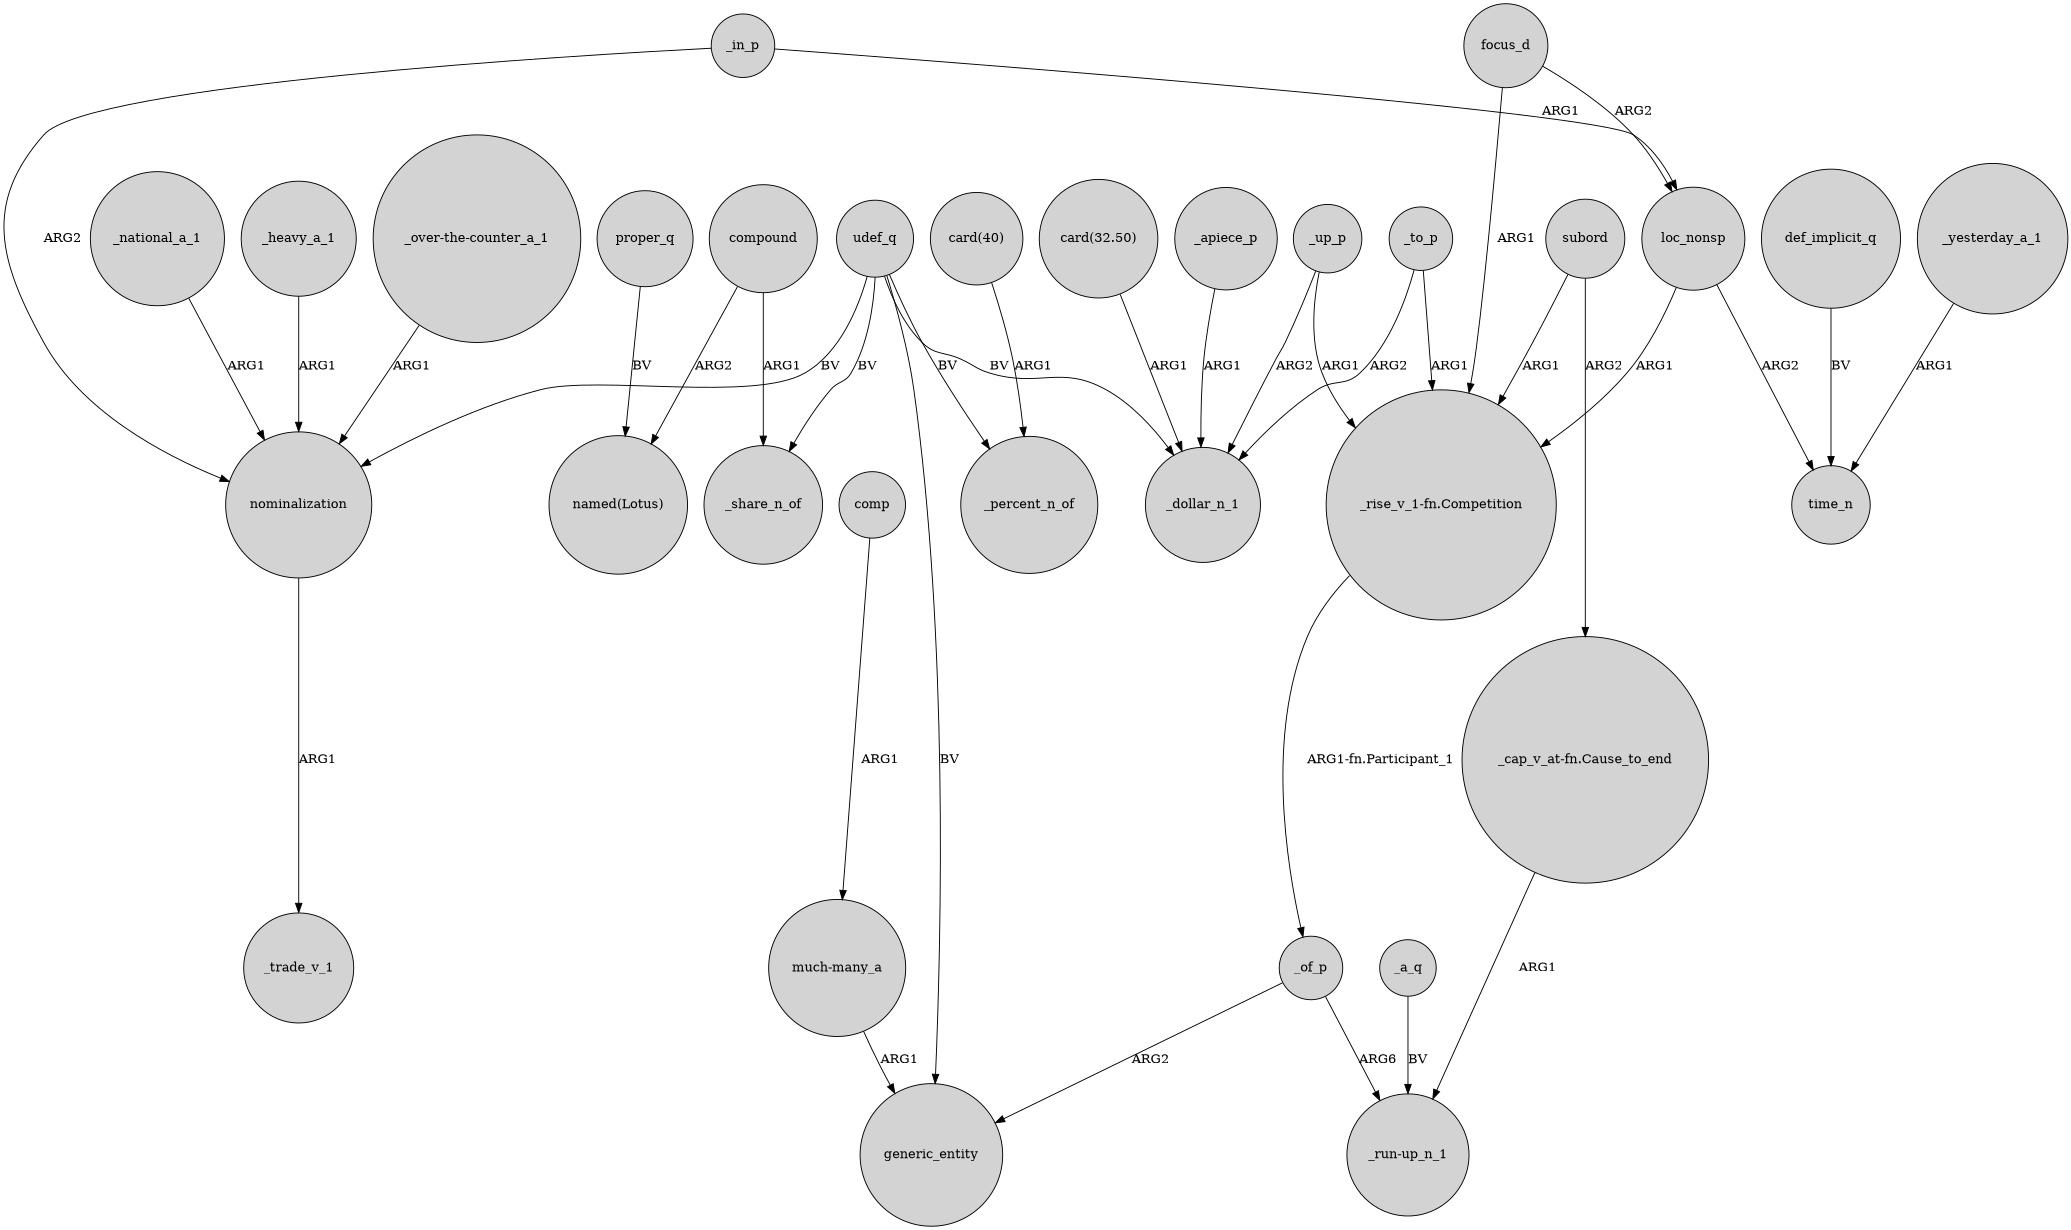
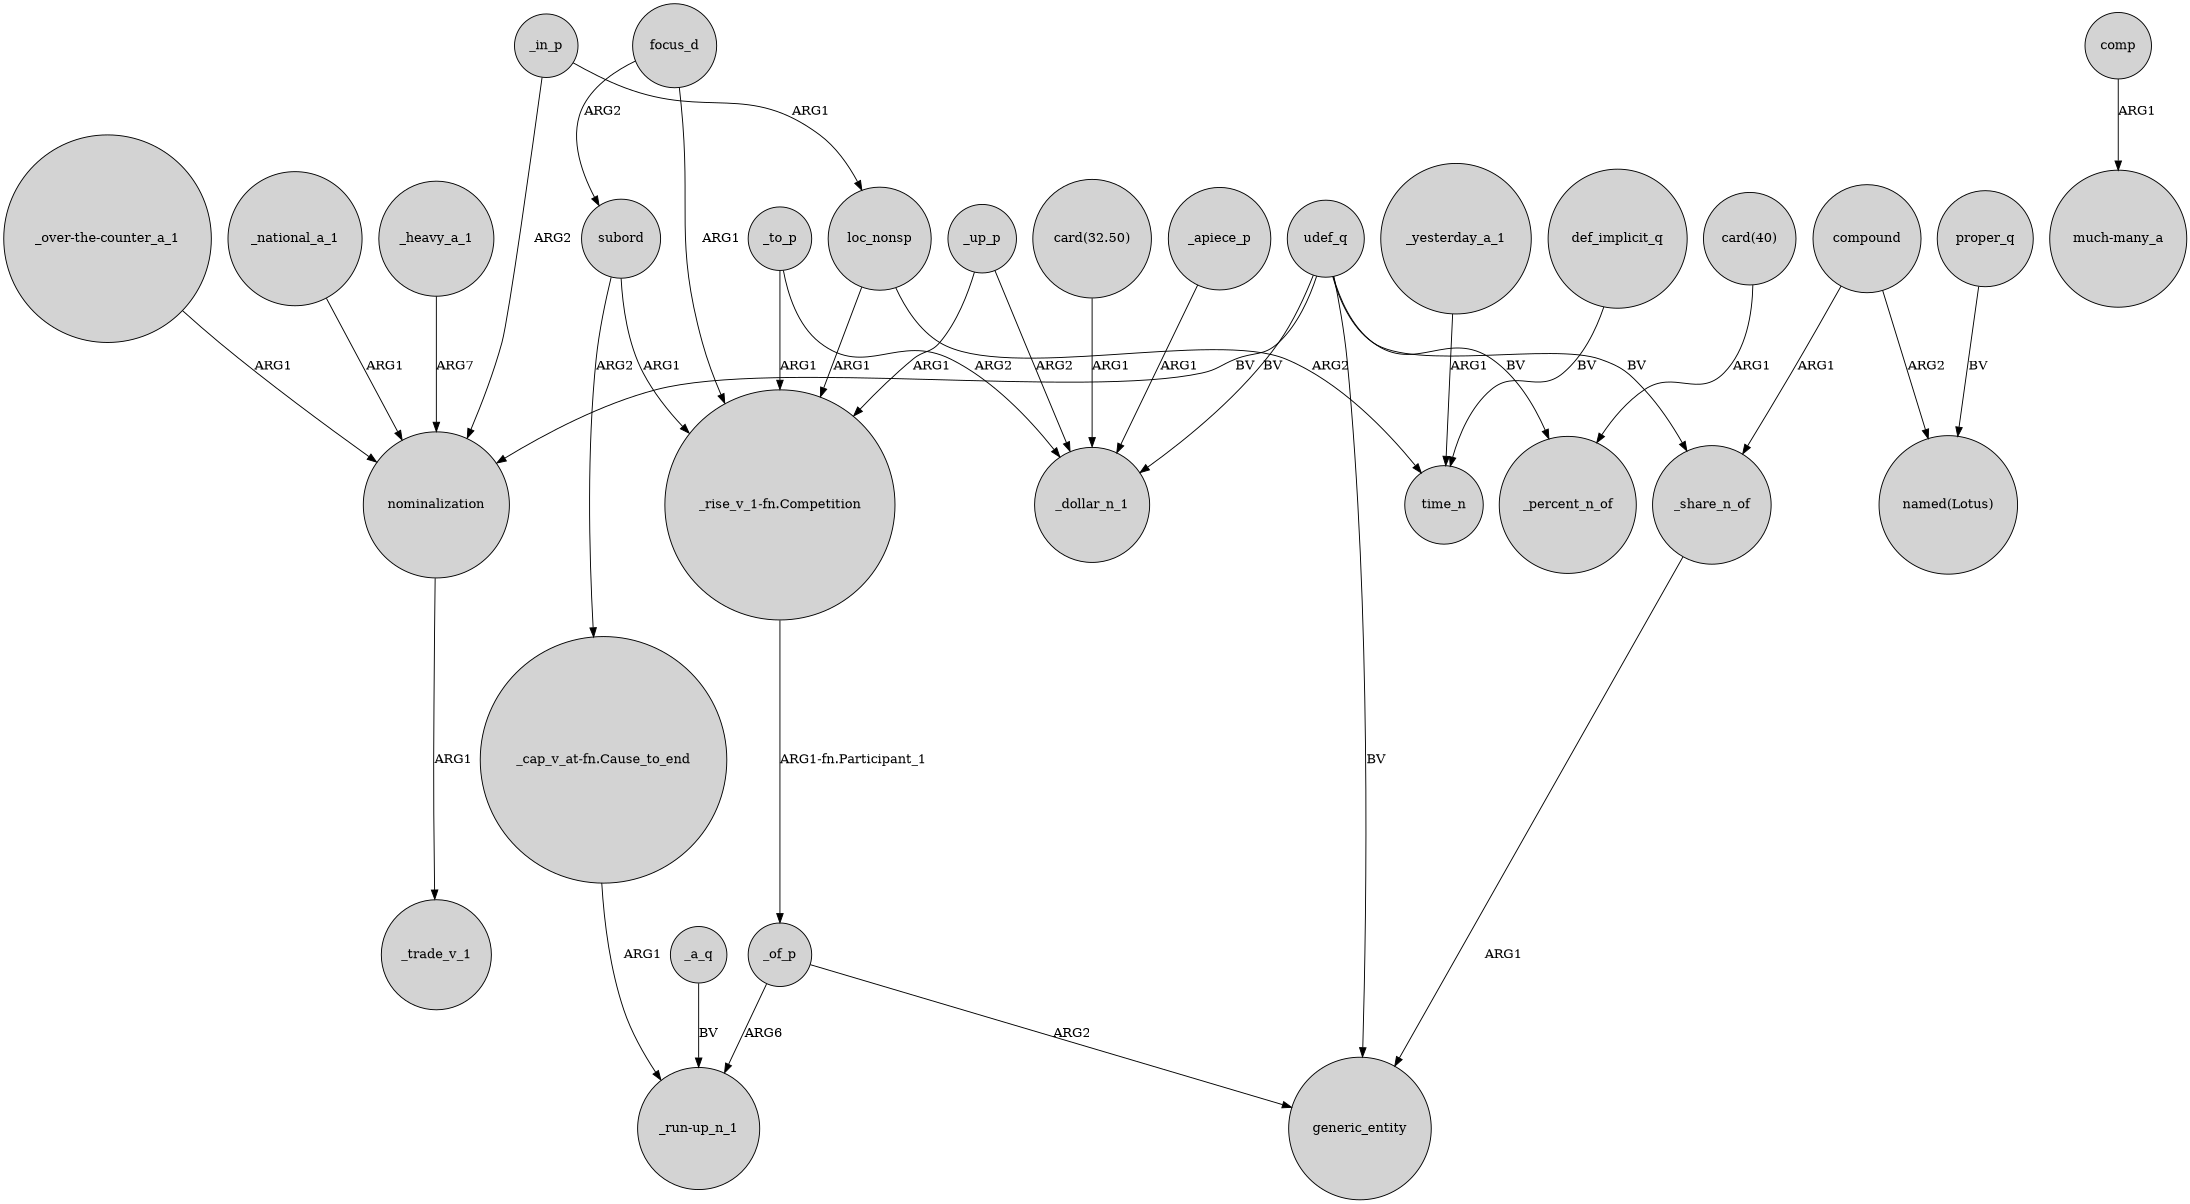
(1613, 116) -> (579, 118)
(318, 366) -> (455, 366)
(876, 1058) -> (1541, 807)
